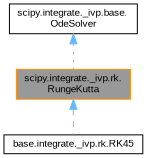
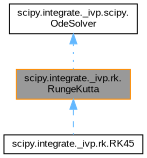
(73, 19) -> (73, 19)
(73, 144) -> (73, 144)
